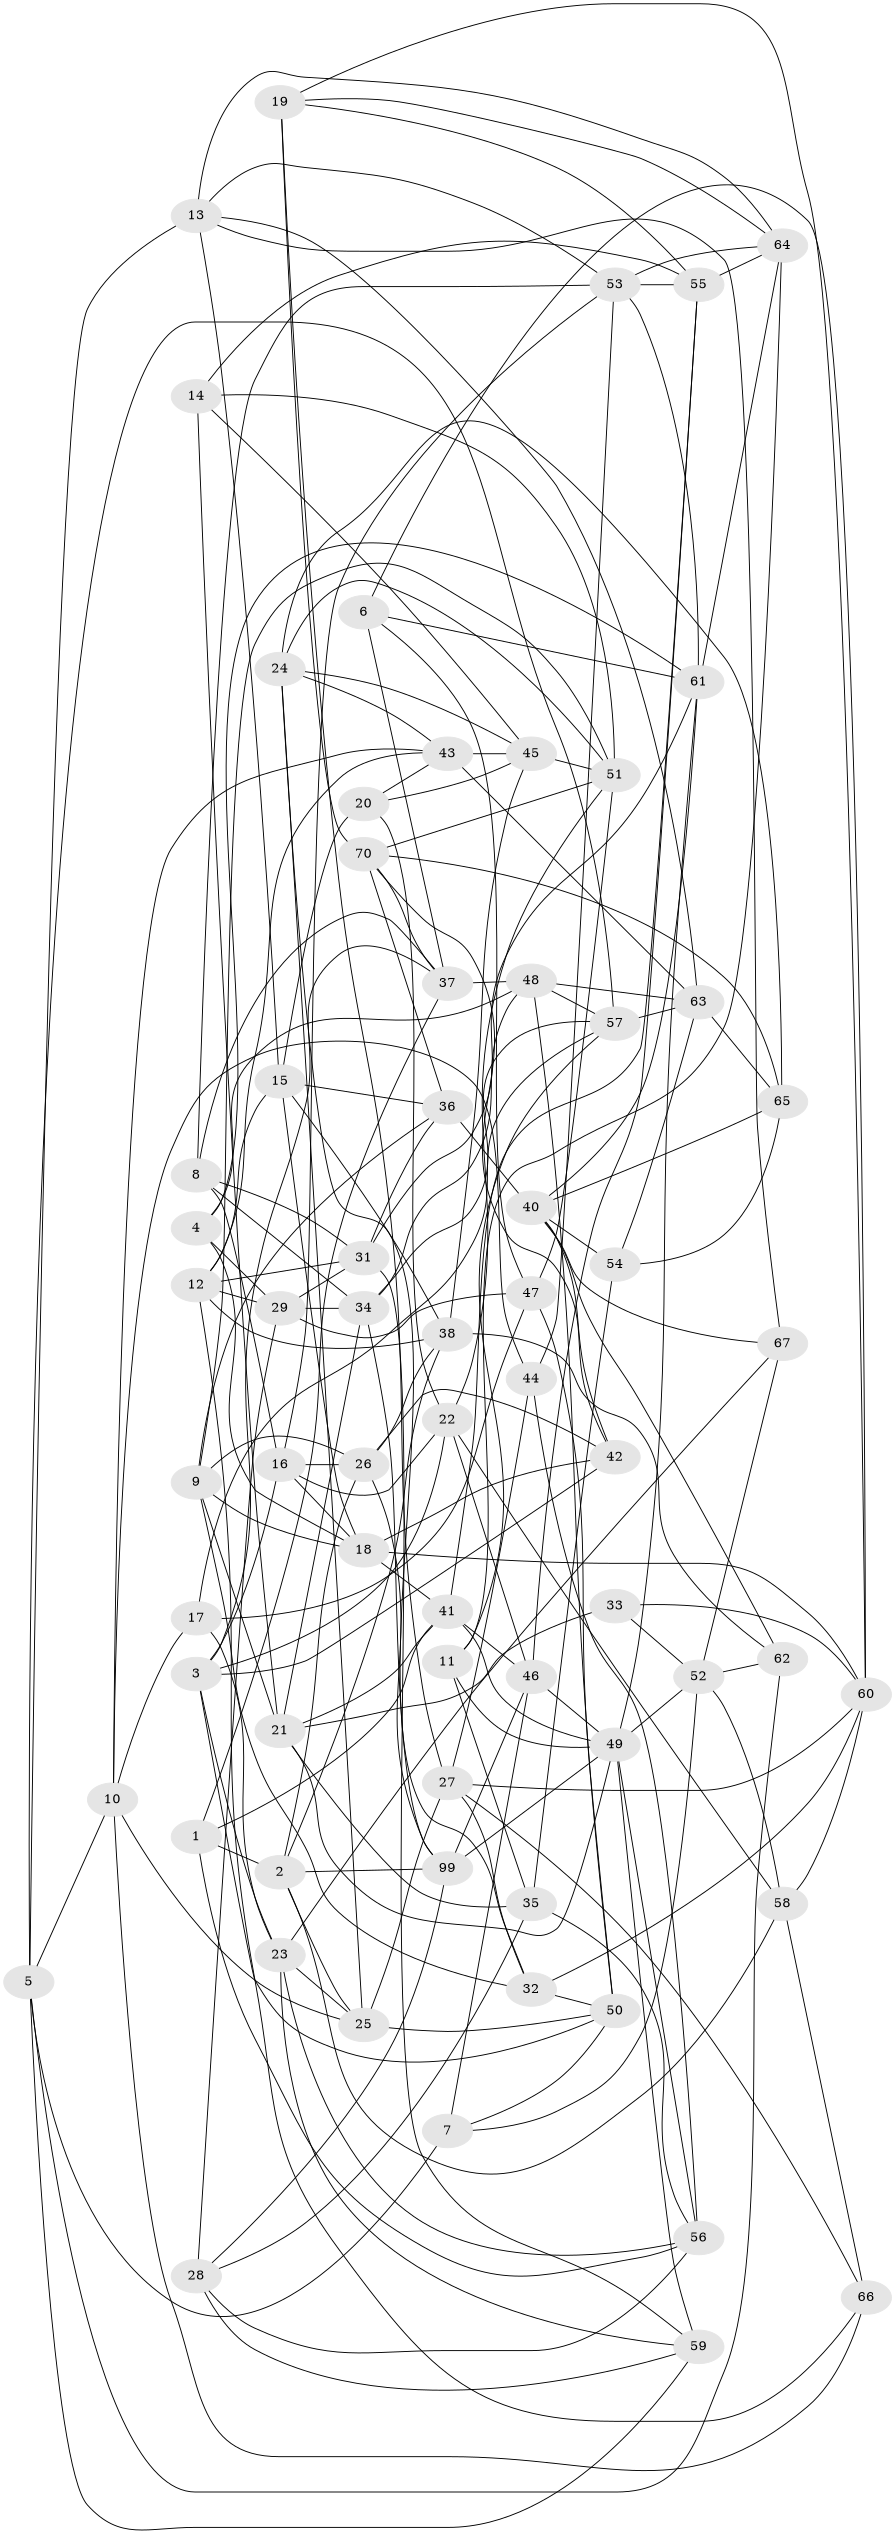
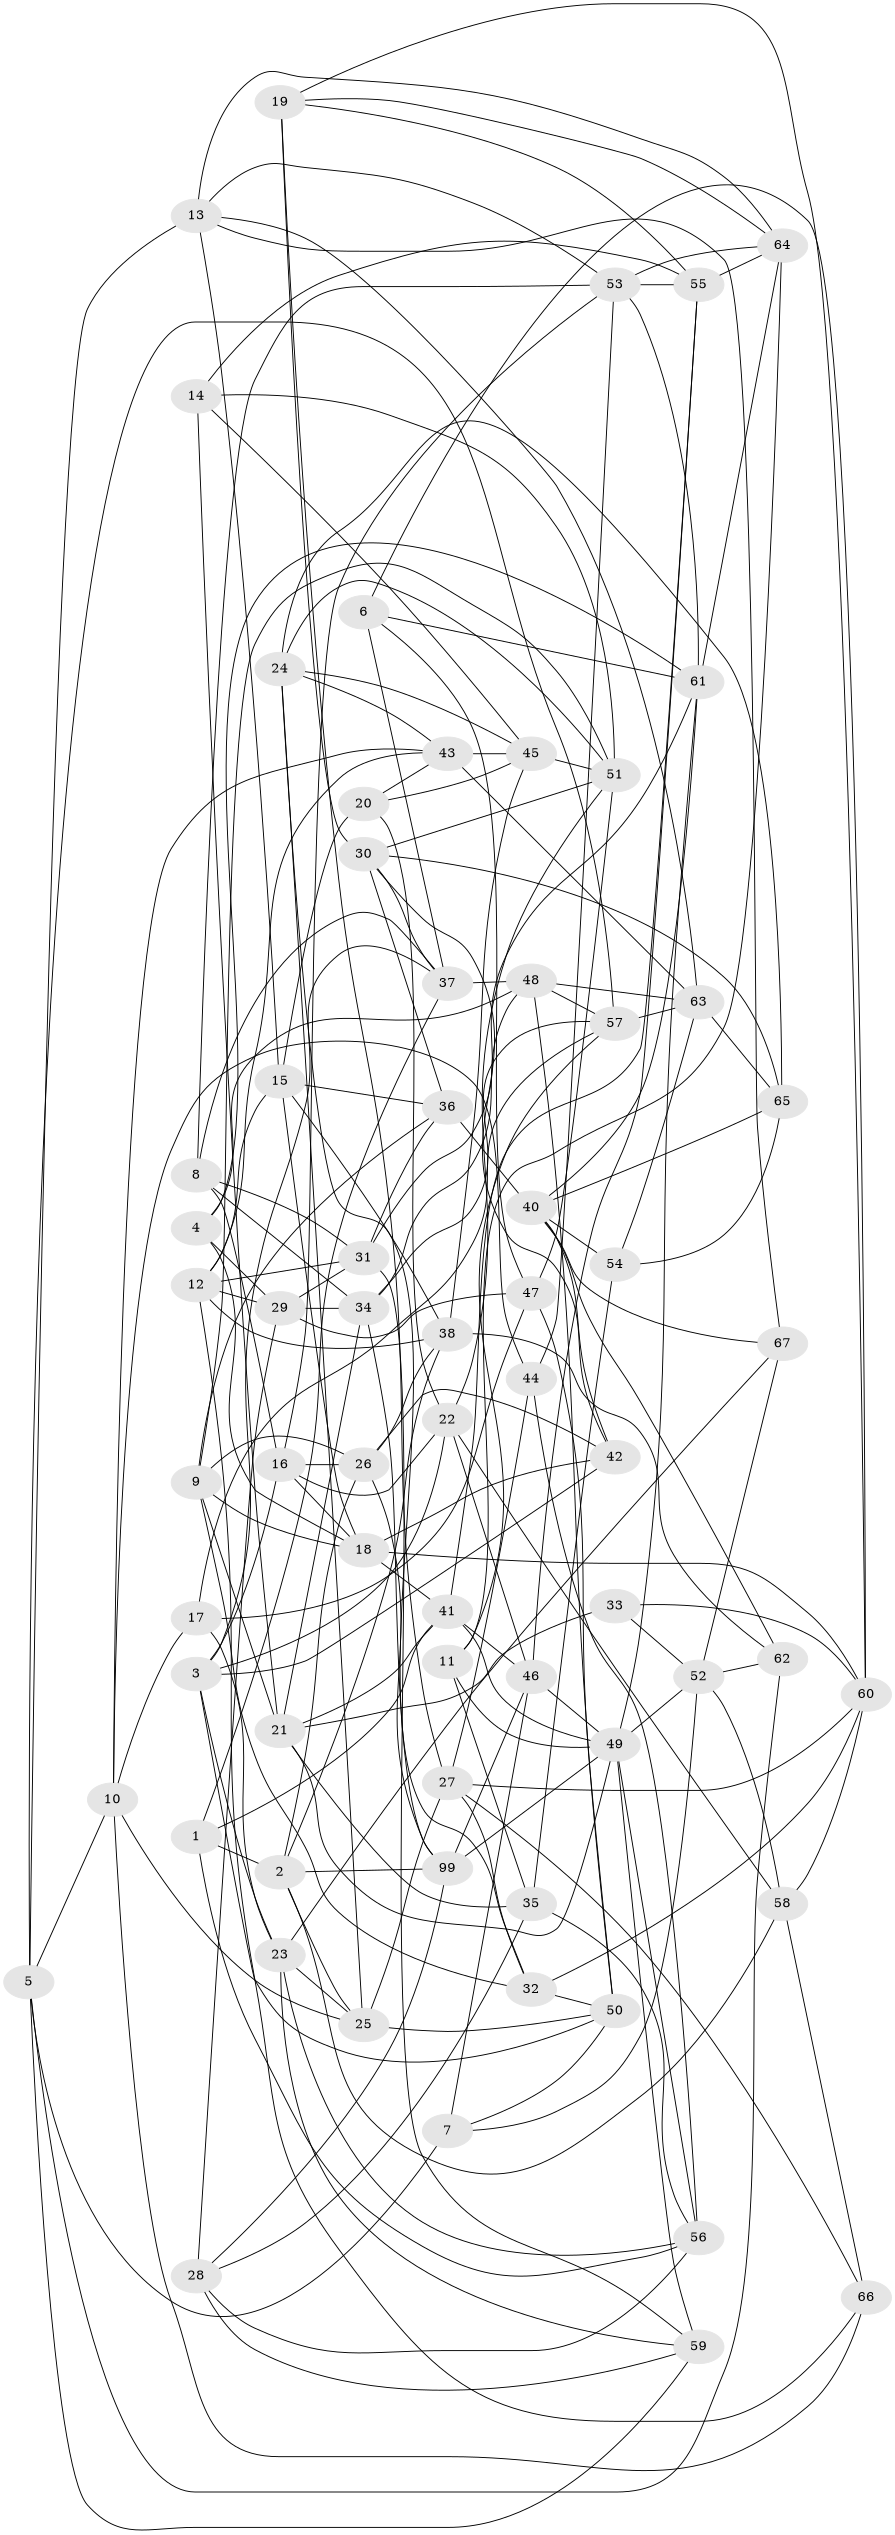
(364, 854) -> (364, 854)
